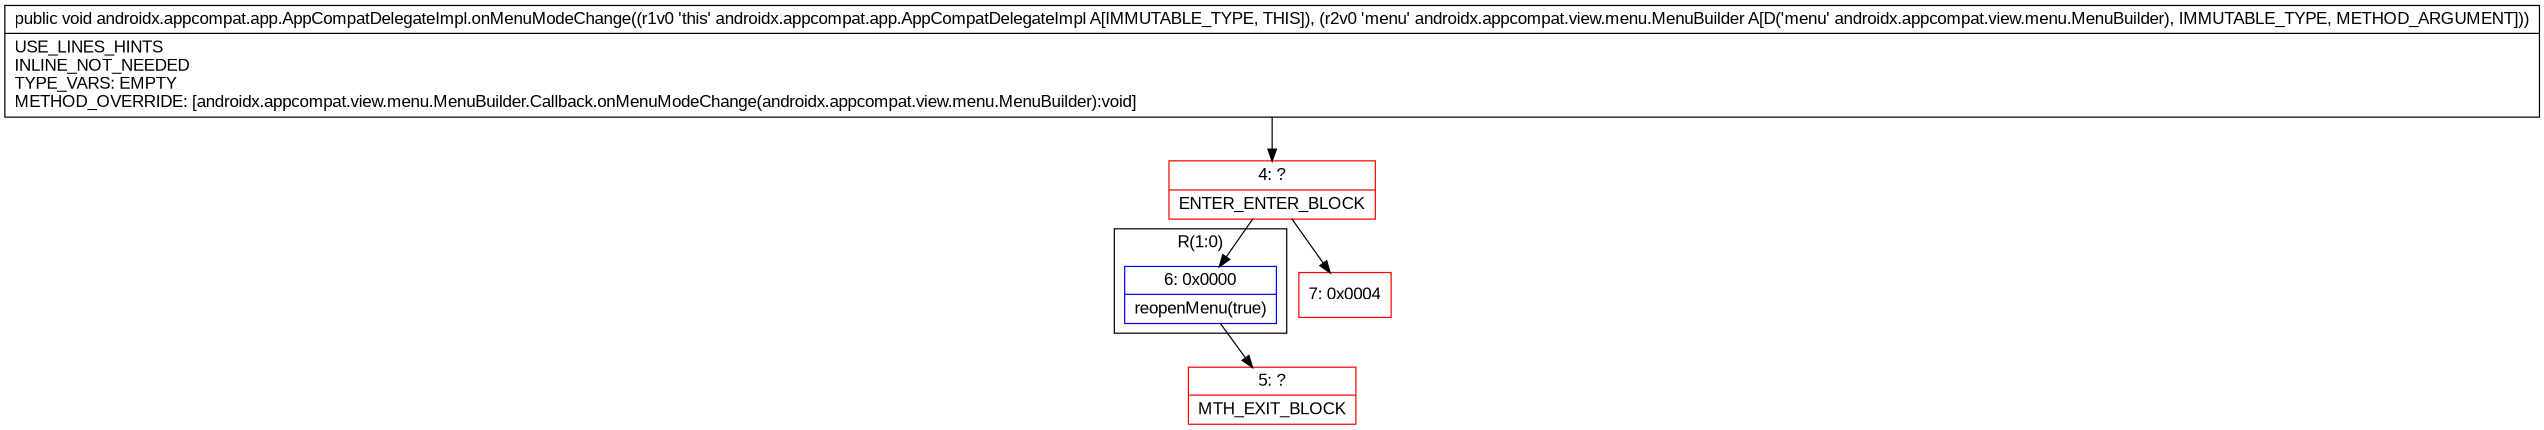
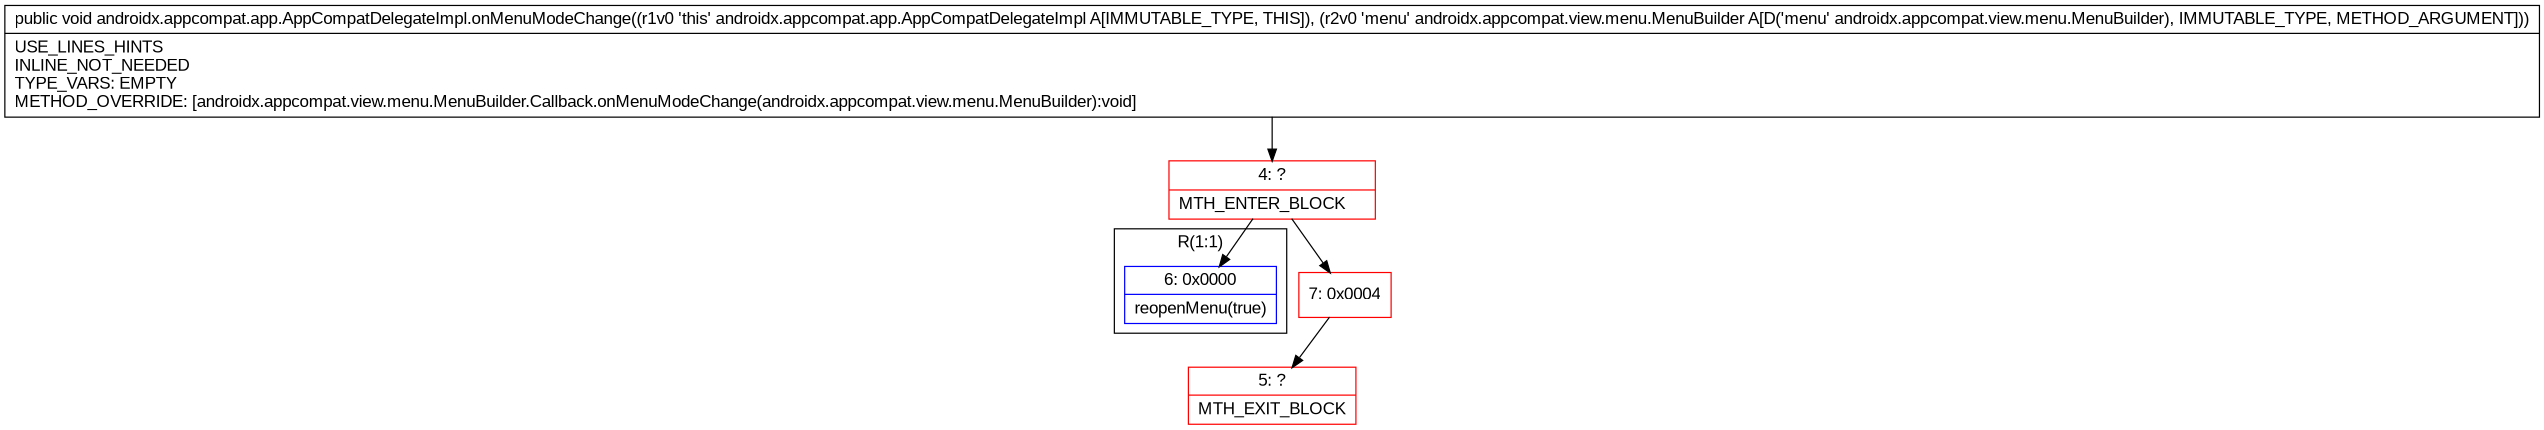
(1272, 204) -> (1262, 204)
(1201, 243) -> (1201, 243)
(1233, 341) -> (1315, 337)
